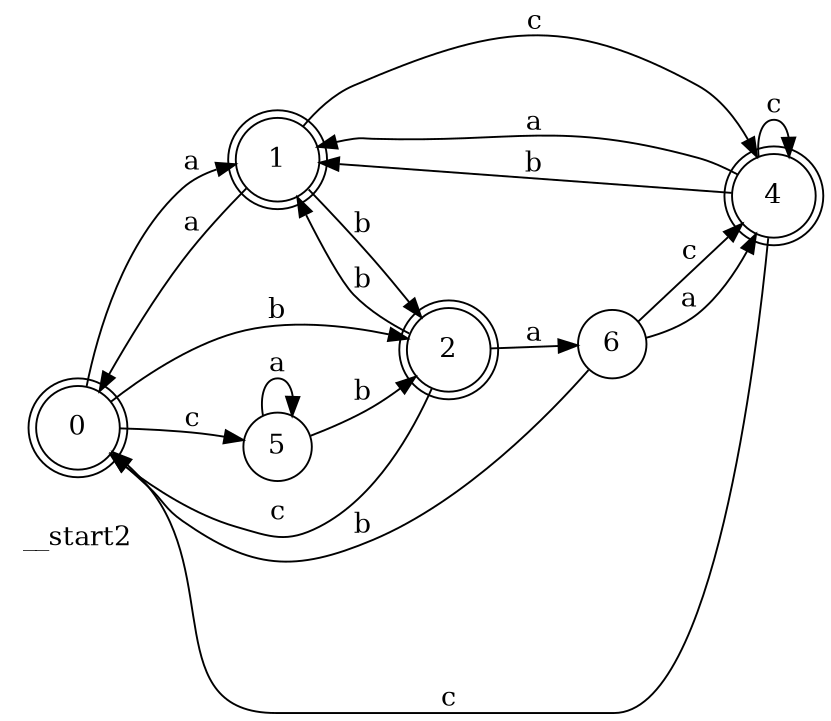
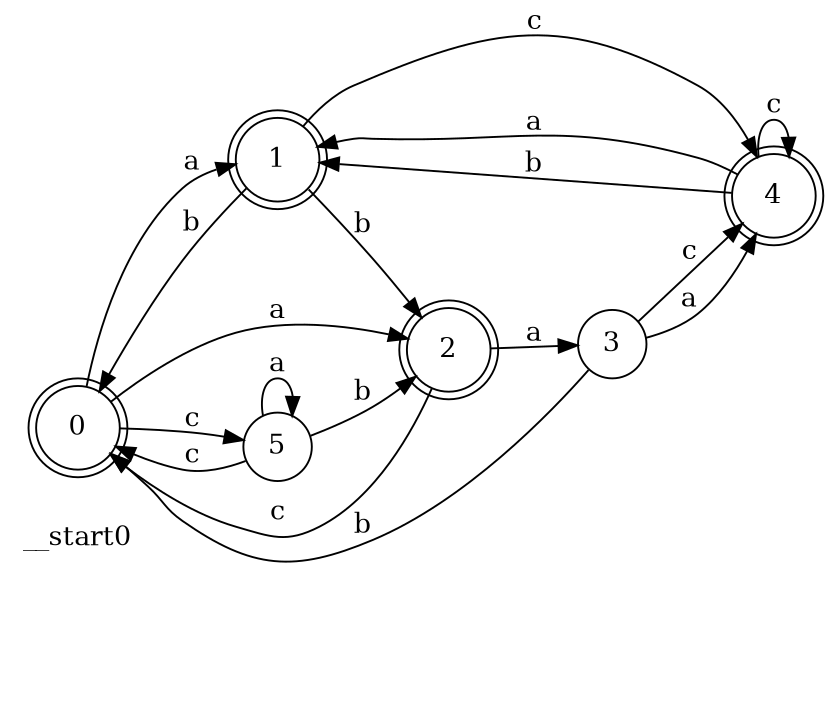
(192, 223) -> (192, 223)
(346, 285) -> none
(278, 311) -> (278, 311)
(612, 344) -> (612, 344)
(78, 538) -> (78, 538)
(548, 713) -> (189, 471)
